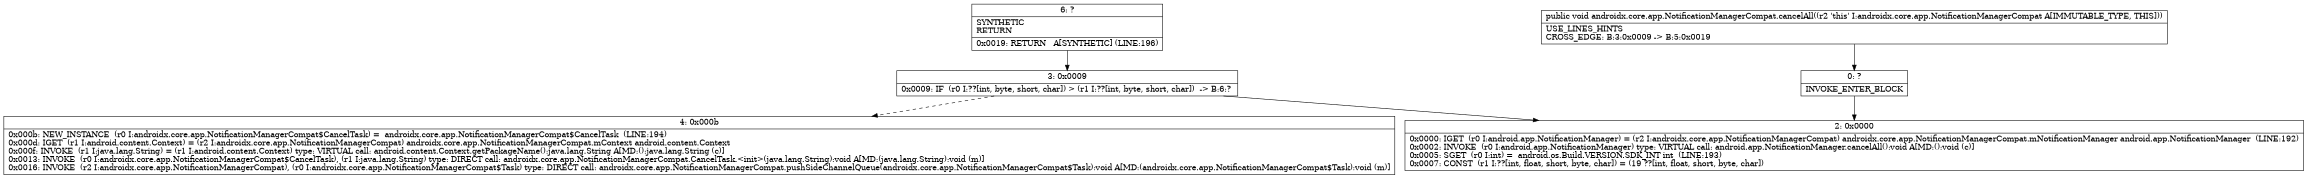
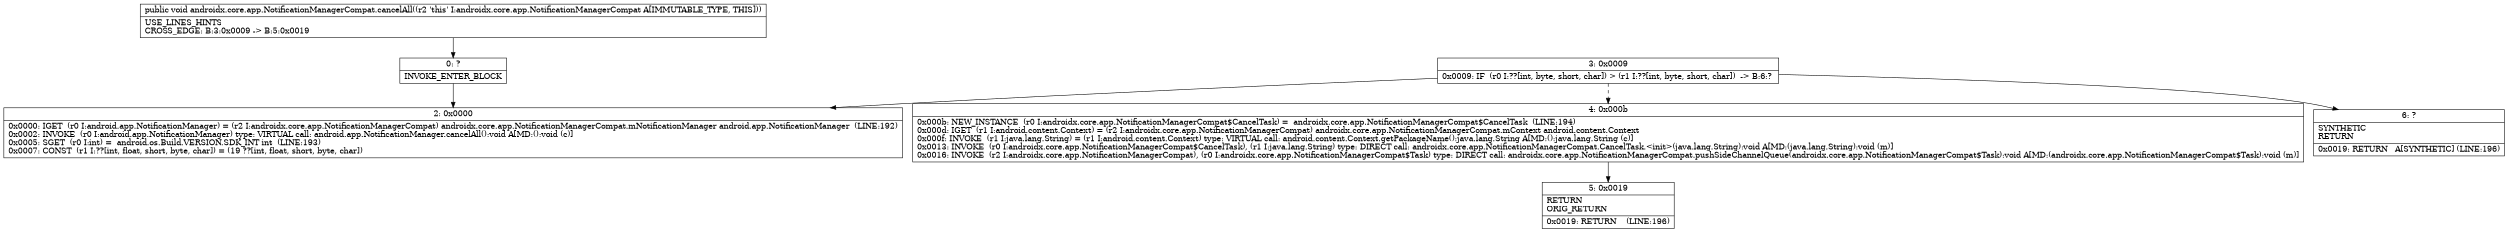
(1067, 58) -> (2056, 84)
none -> (1608, 205)
